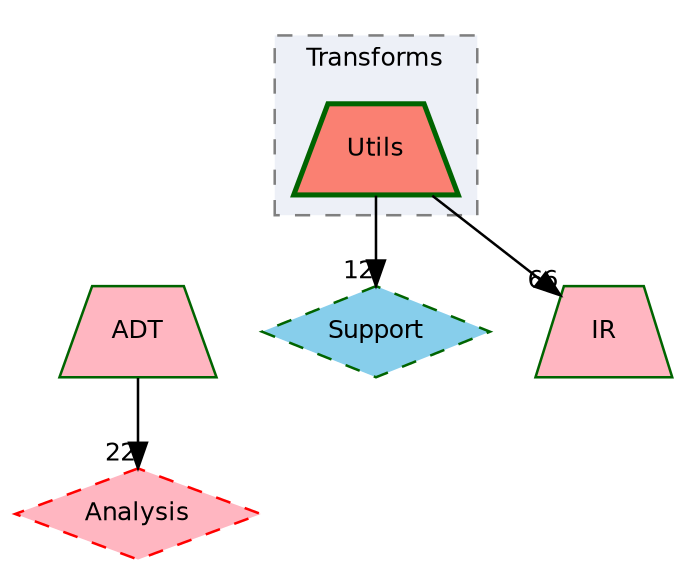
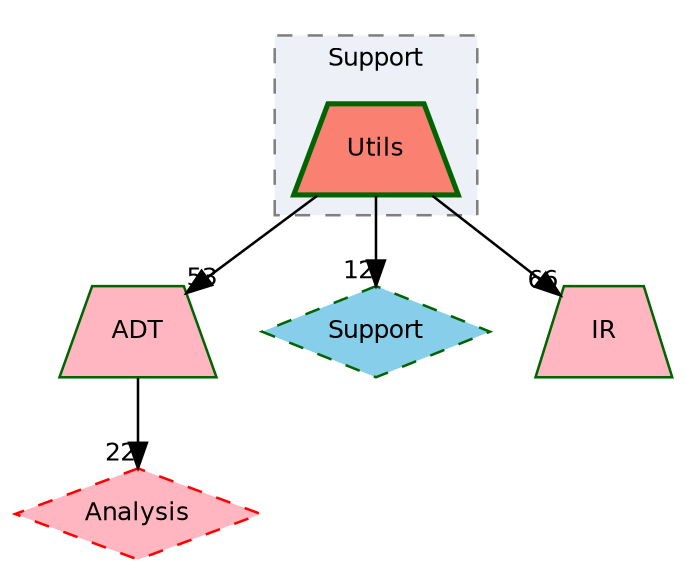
(376, 60) -> (376, 60)
none -> (262, 237)
